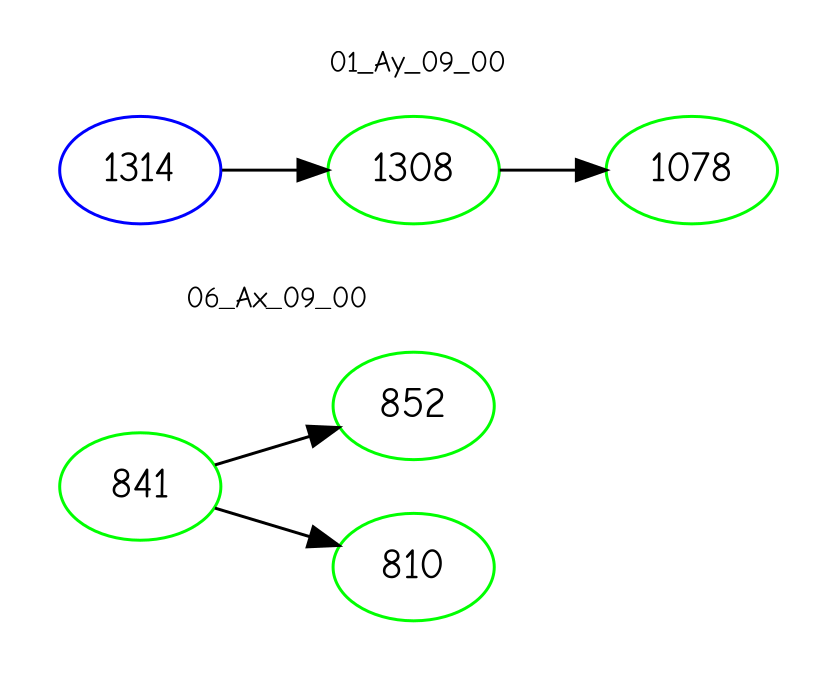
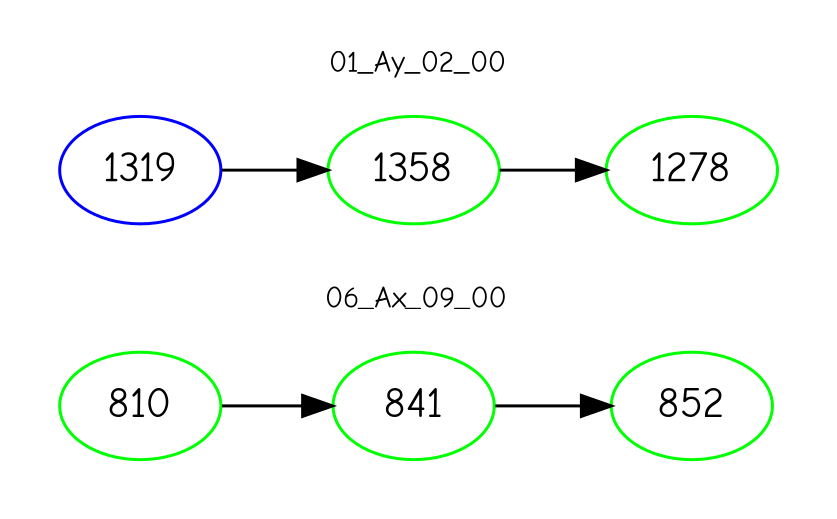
(418, 64) -> (418, 64)
(140, 170) -> (140, 170)
(414, 170) -> (414, 170)
(692, 170) -> (692, 170)
(262, 522) -> (262, 406)
